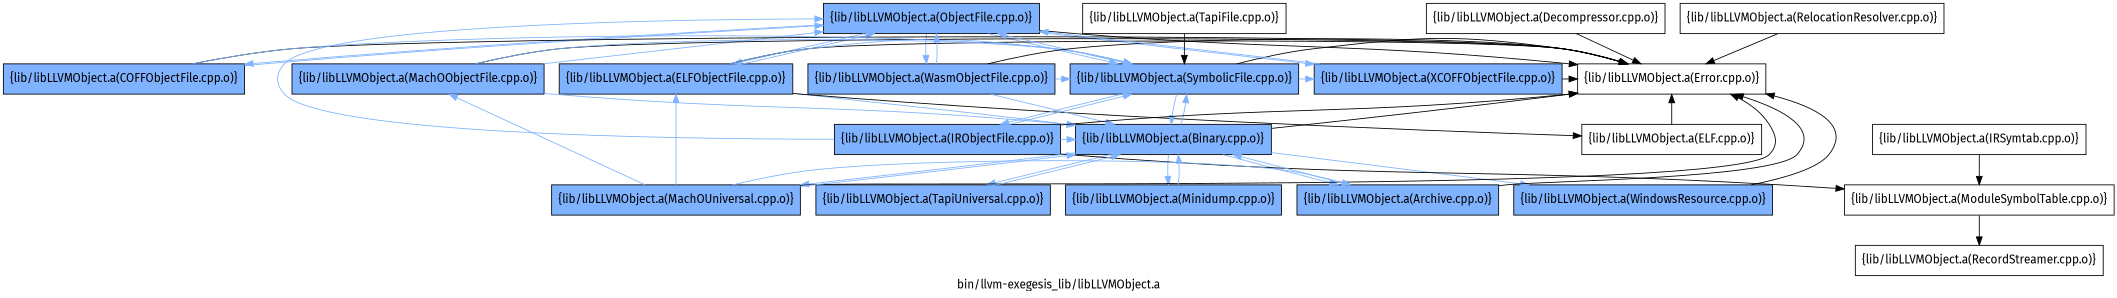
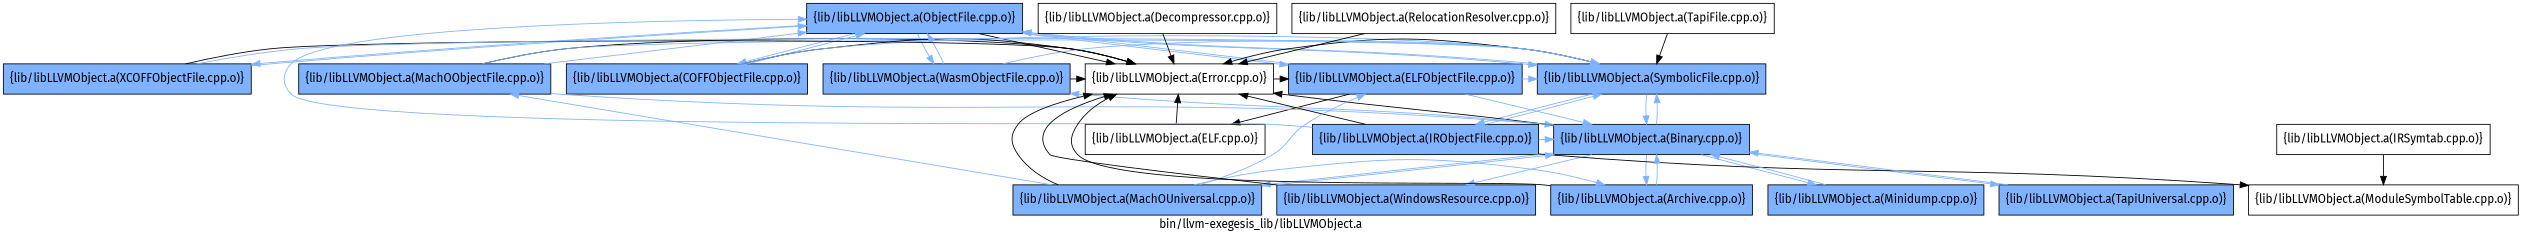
(1174, 41) -> (1277, 79)
(1302, 79) -> (894, 39)
(1037, 105) -> (1316, 108)
(1979, 260) -> none
